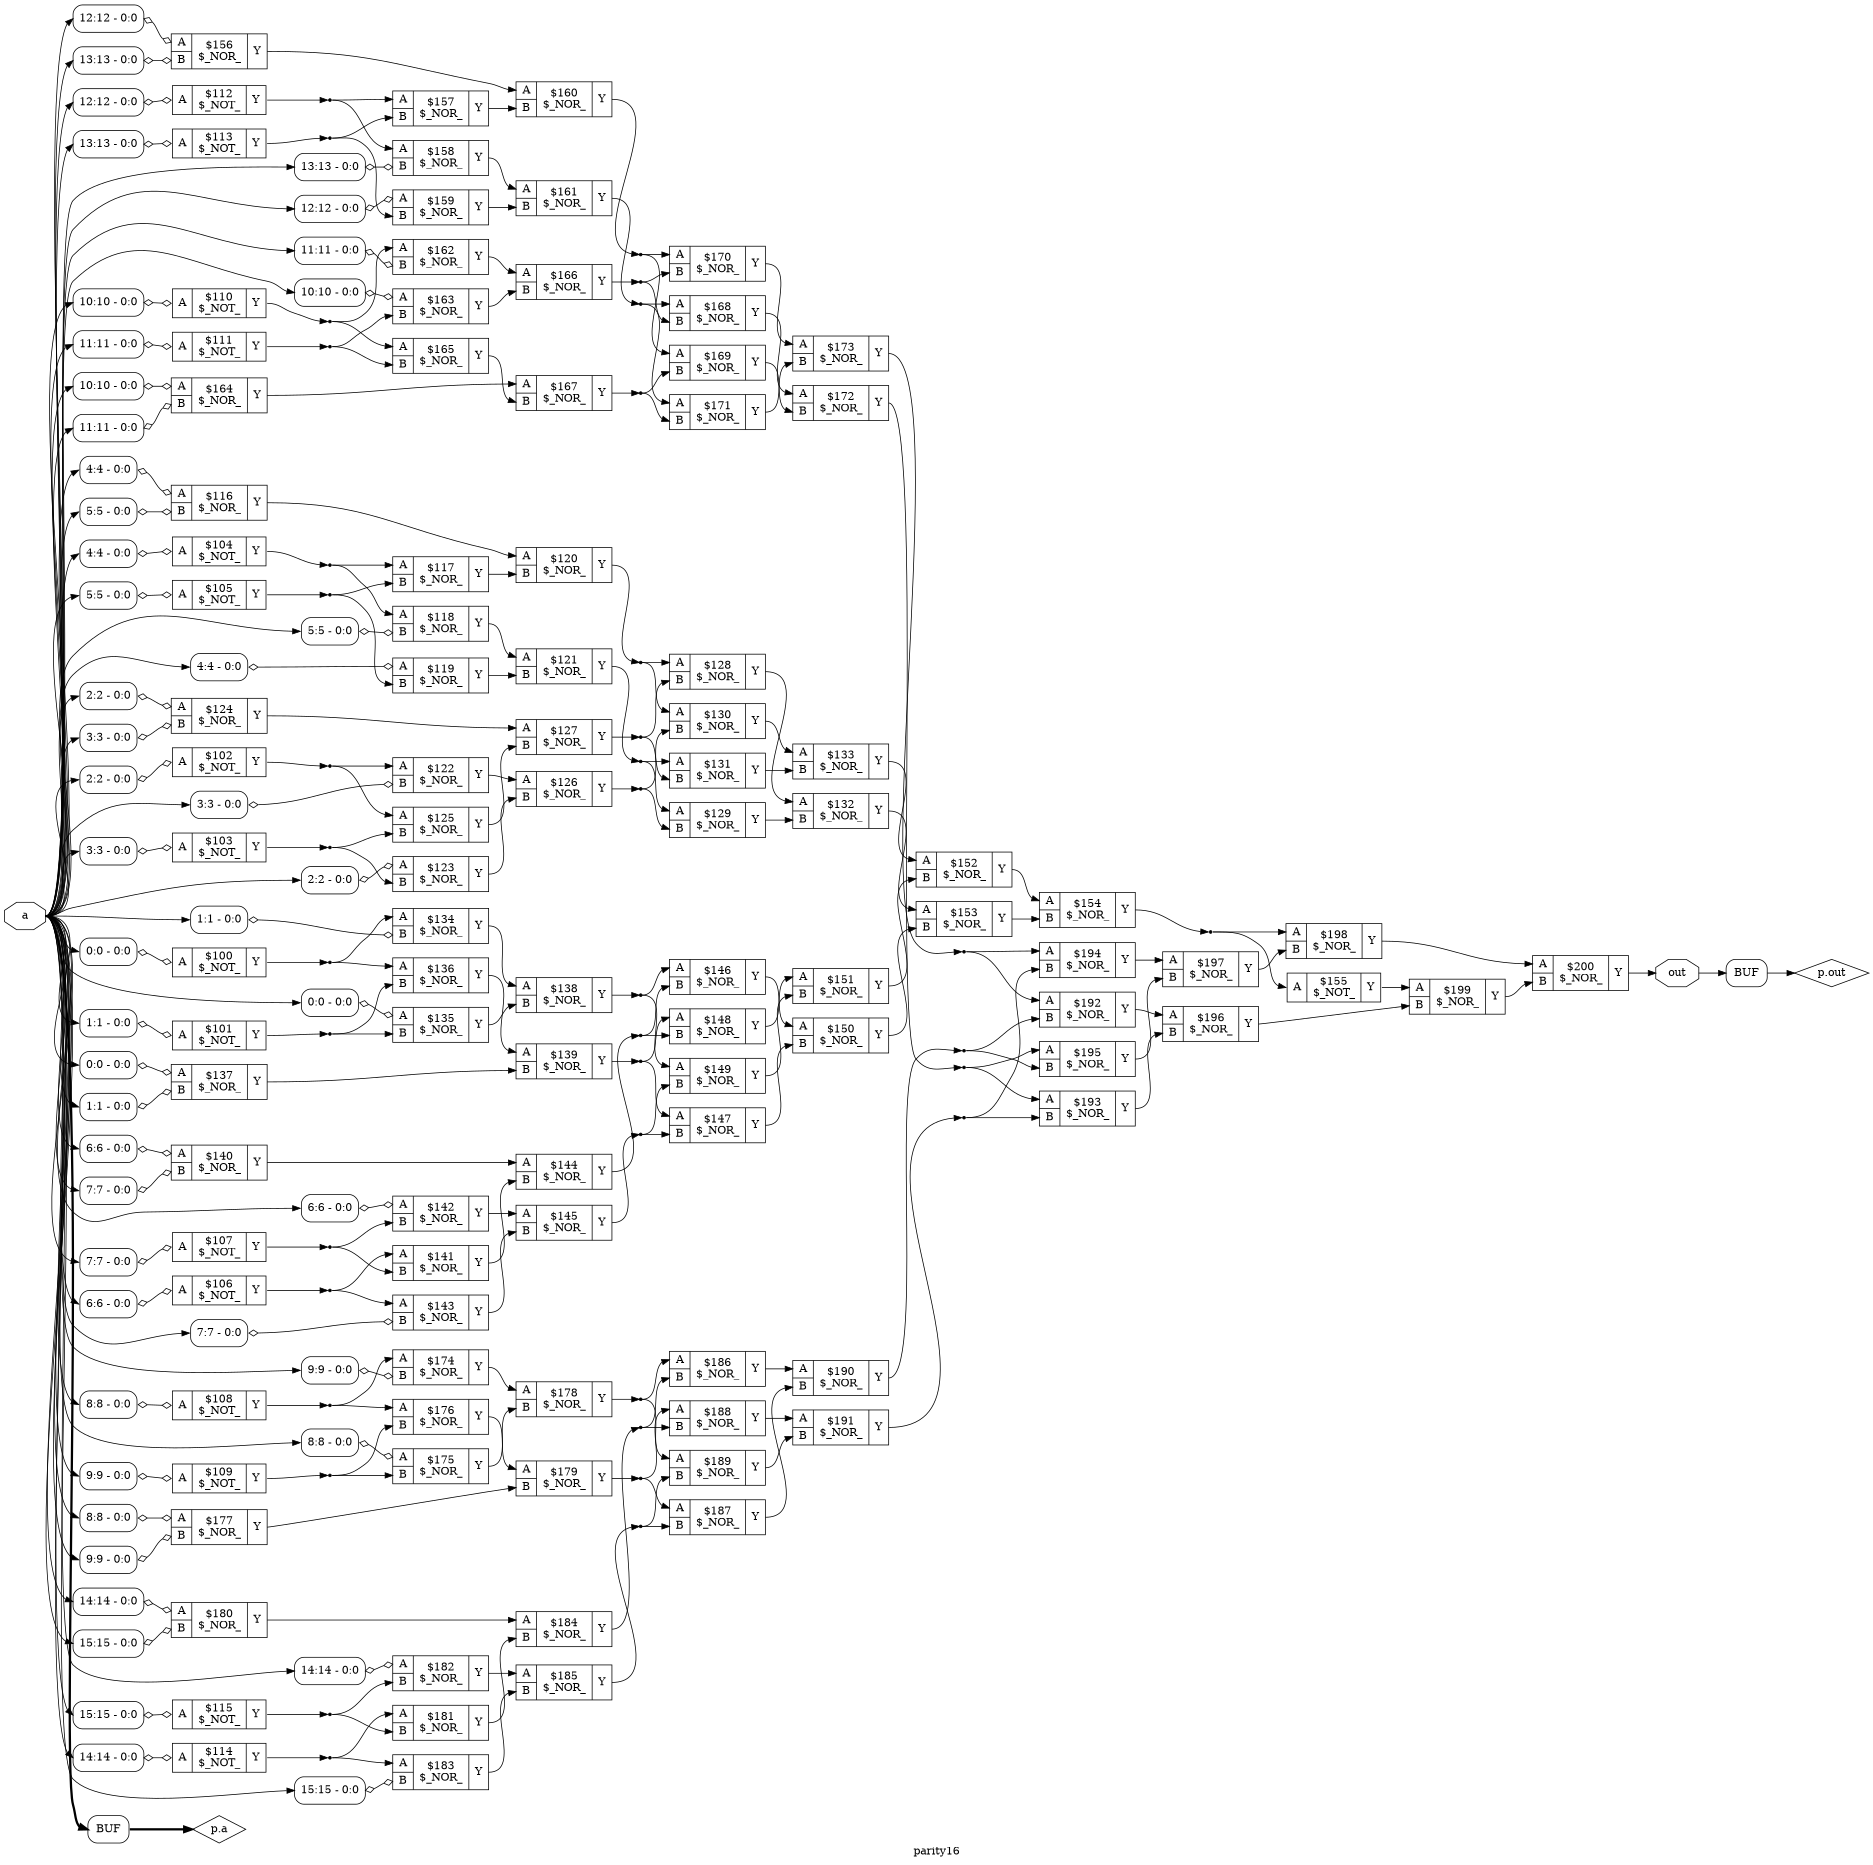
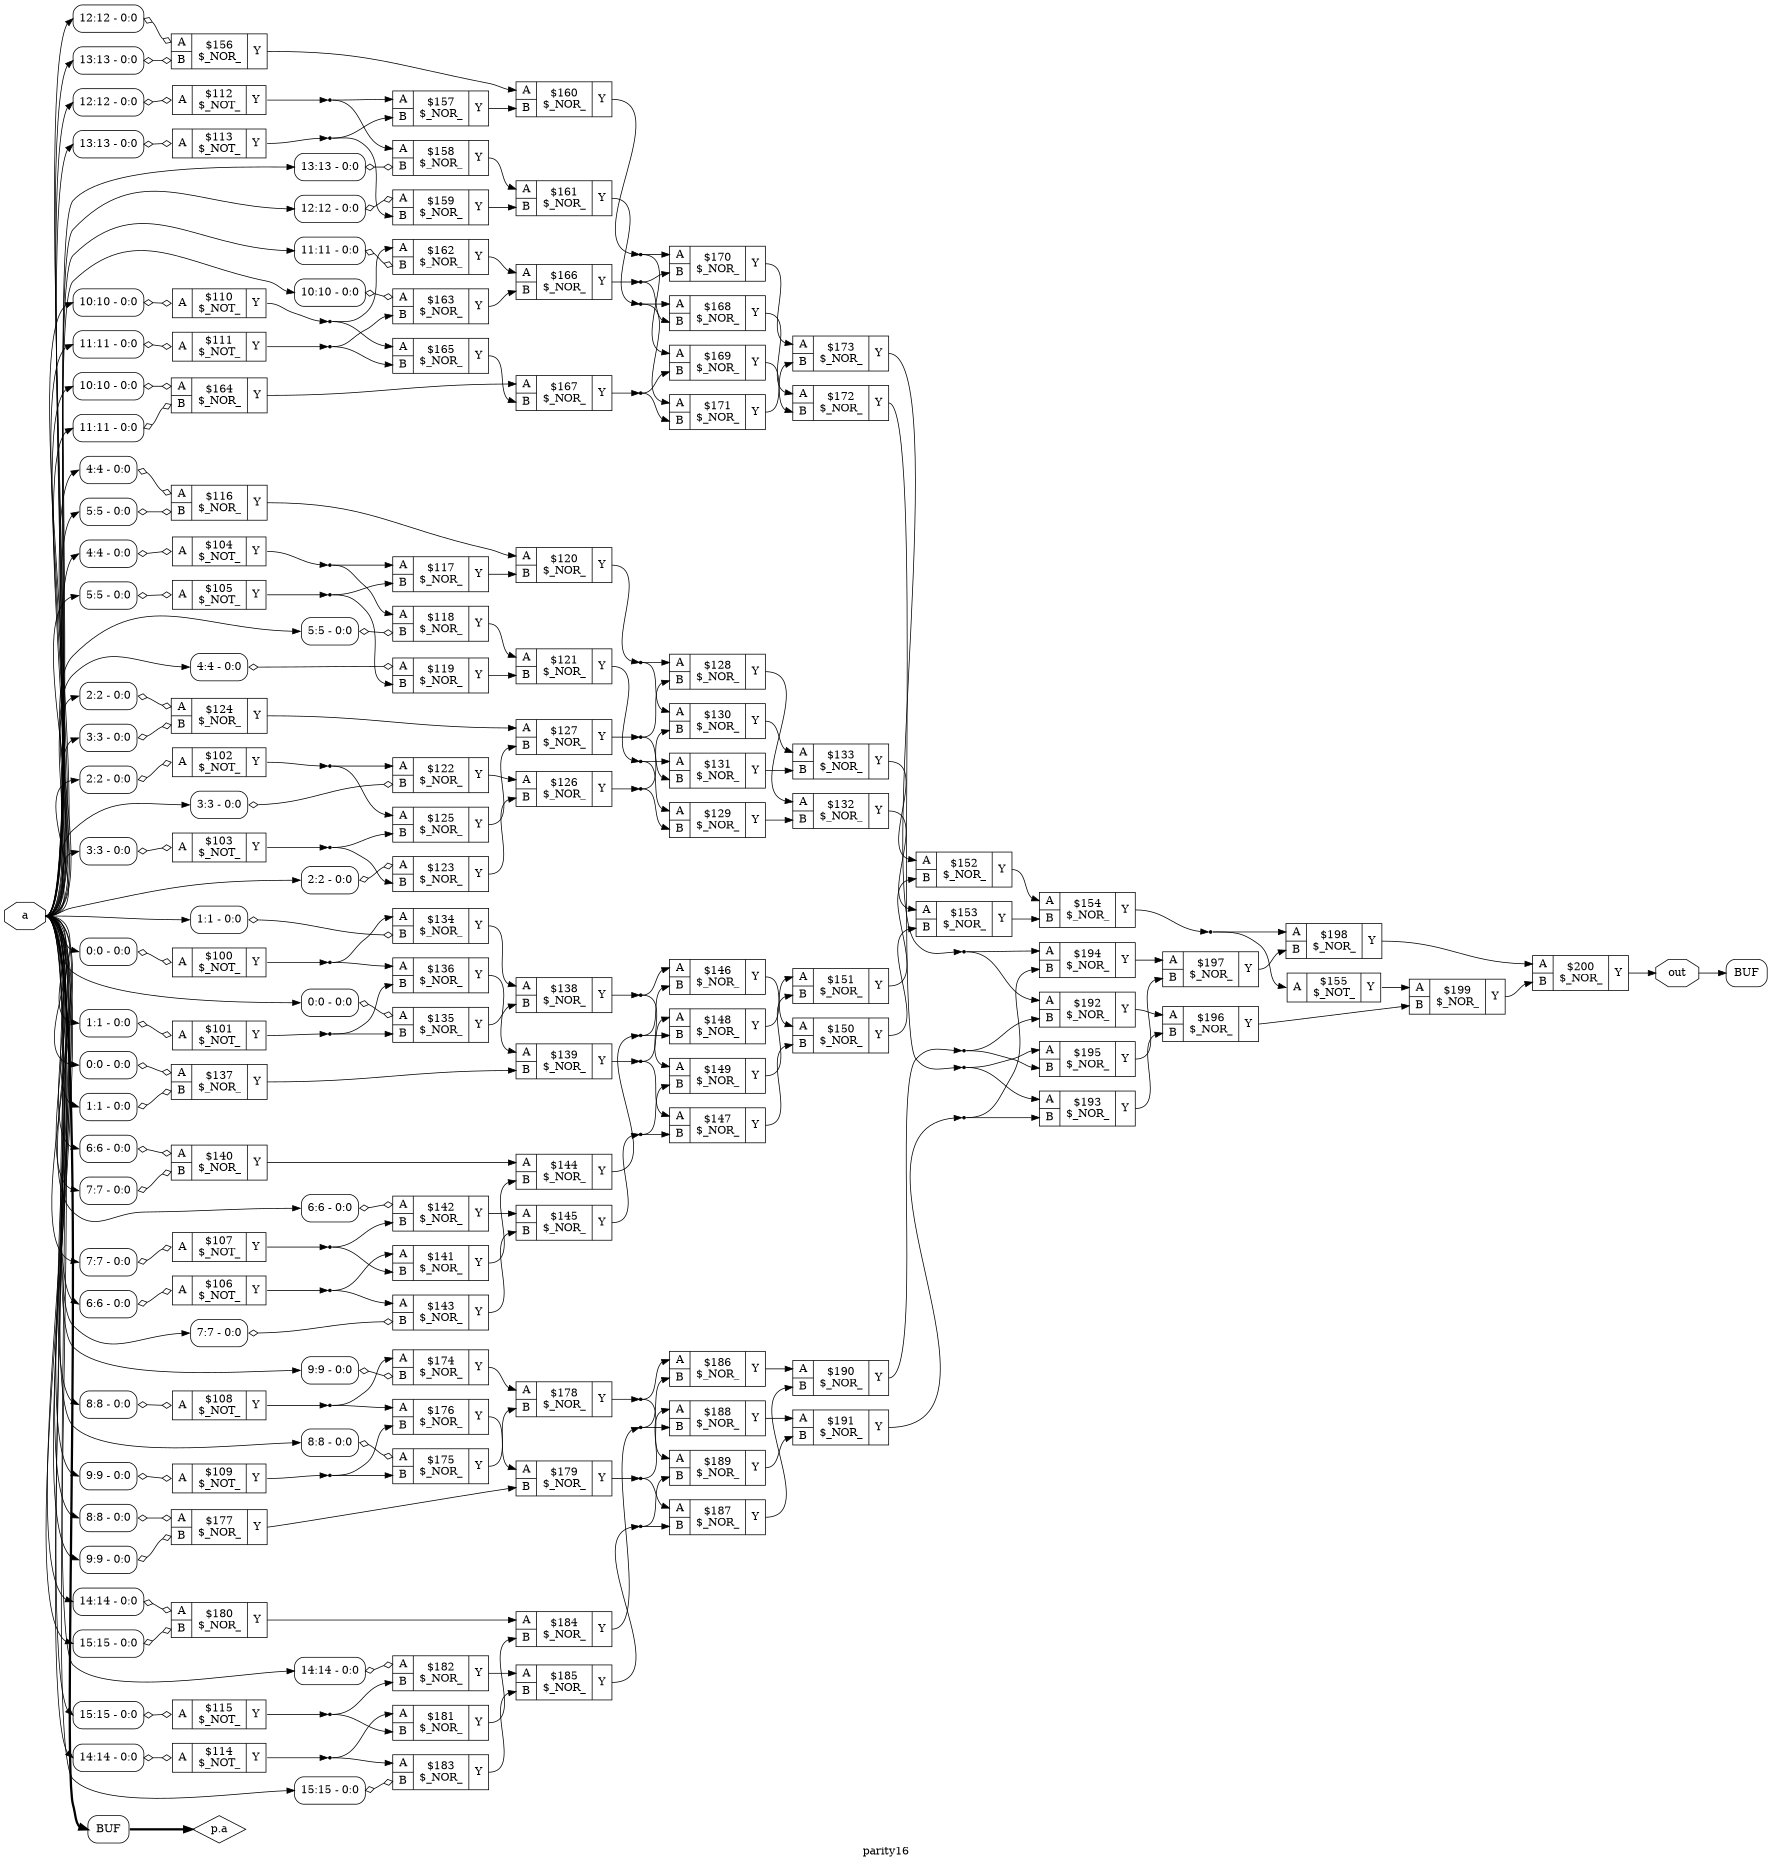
(1832, 973) -> none
